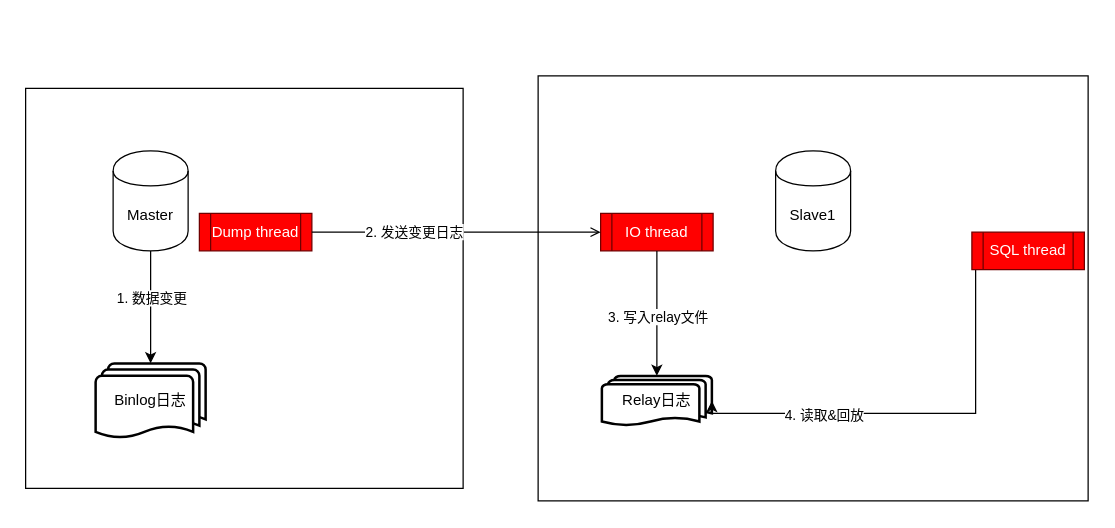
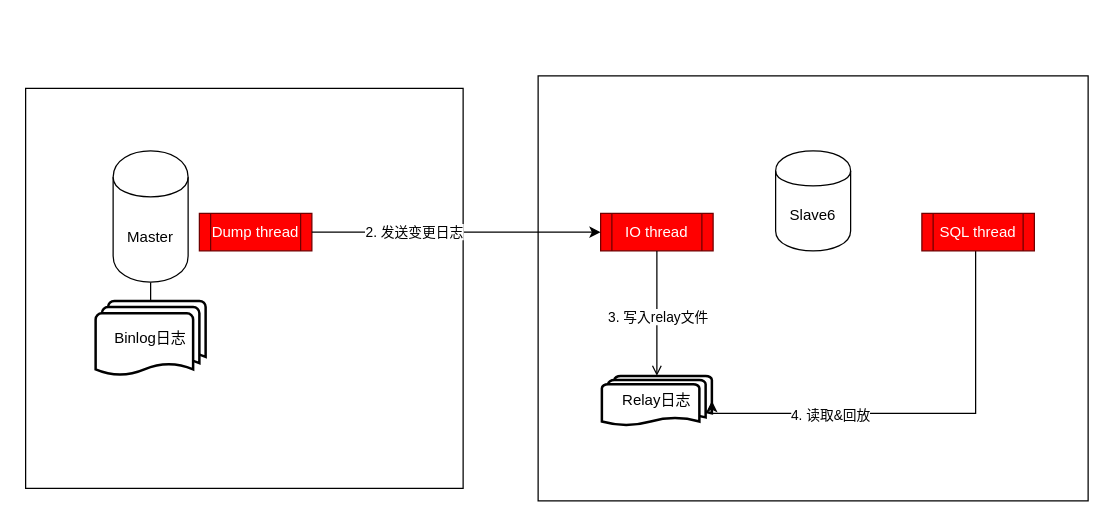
(151, 201) -> (151, 216)
(813, 216) -> (813, 216)
(592, 232) -> (591, 232)
(1028, 251) -> (978, 232)
(657, 366) -> (657, 367)
(151, 401) -> (151, 338)
